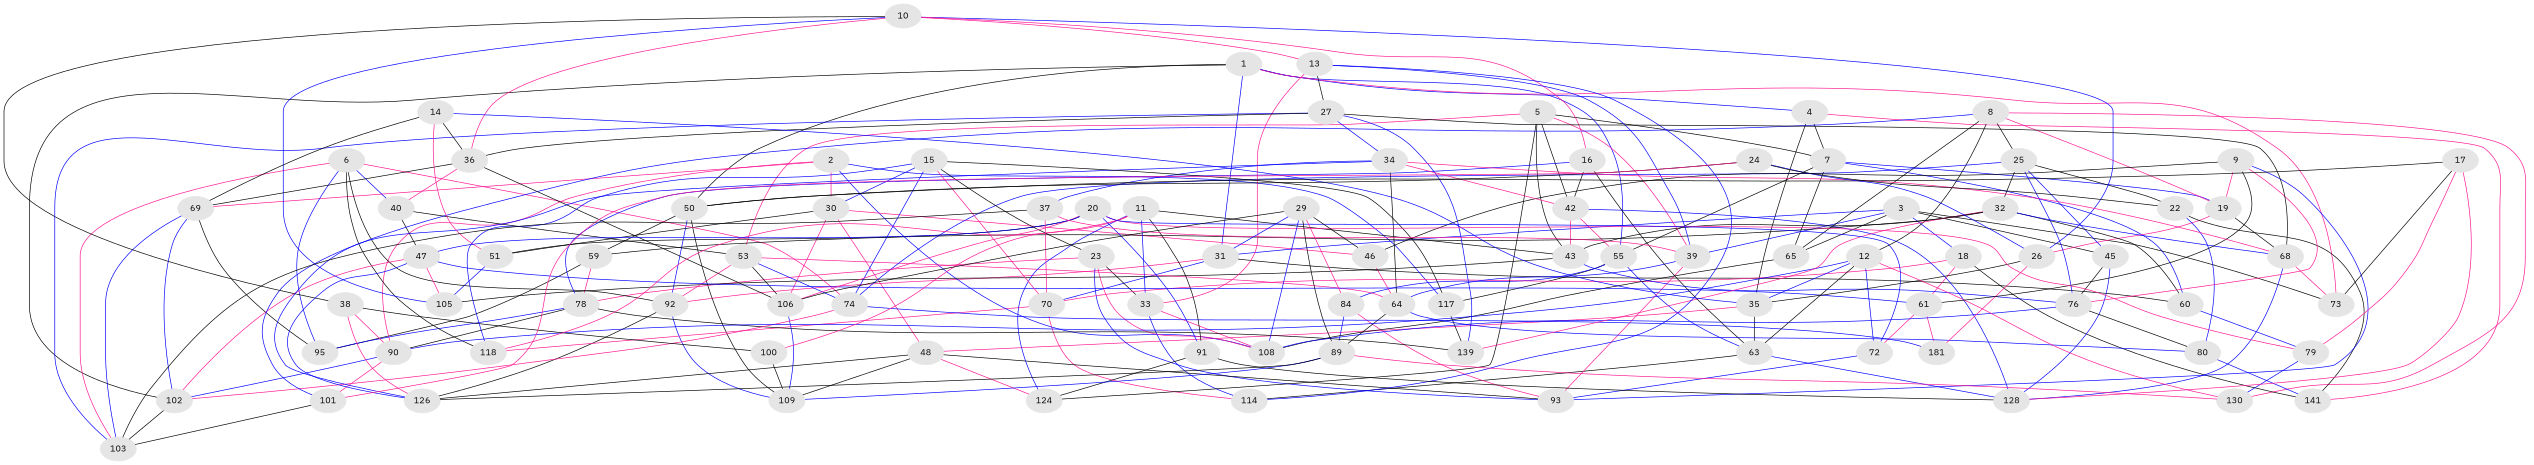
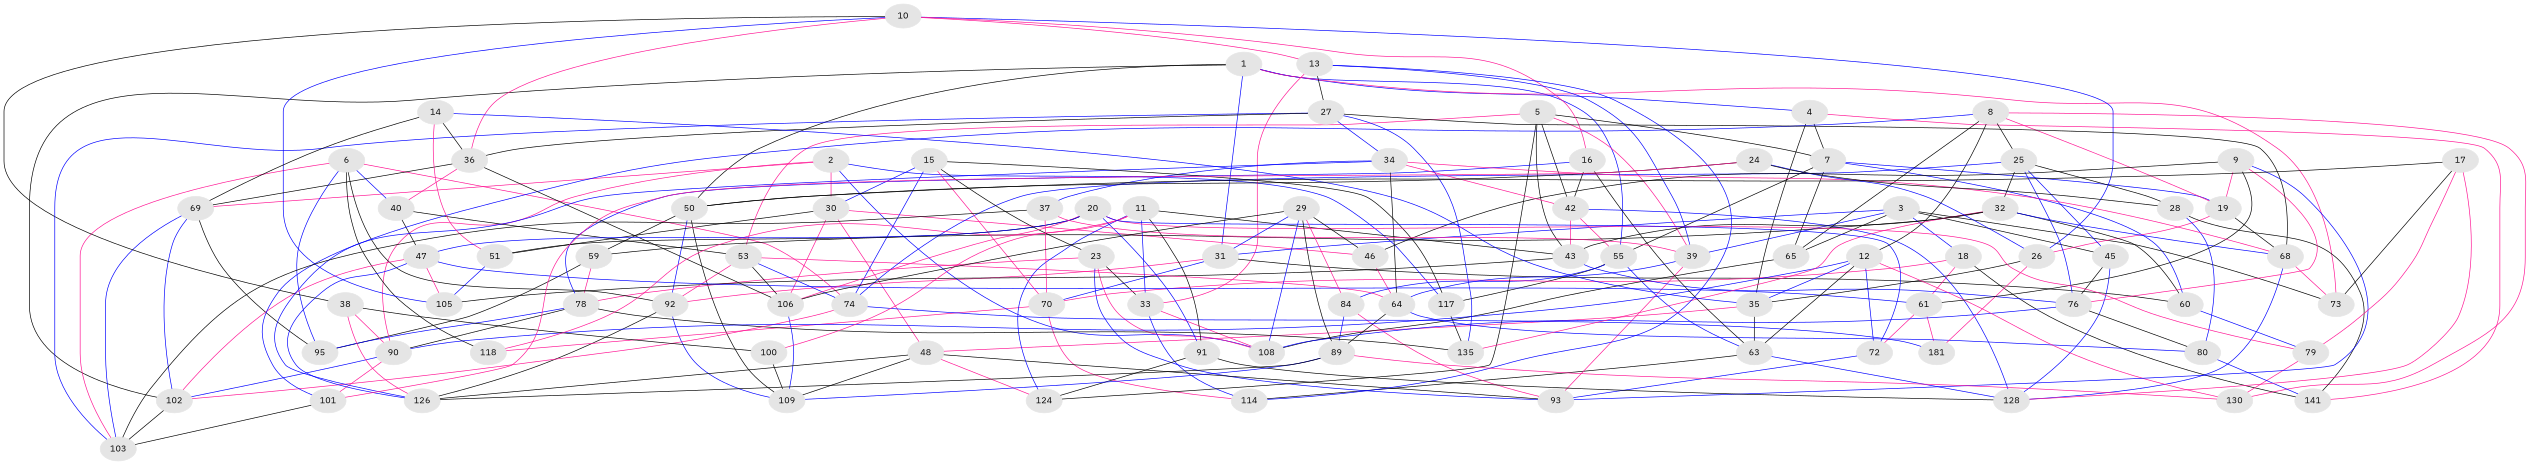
(636, 187) -> none
(2175, 208) -> (2175, 208)
(1466, 353) -> (1466, 353)
(2273, 377) -> (2273, 377)
